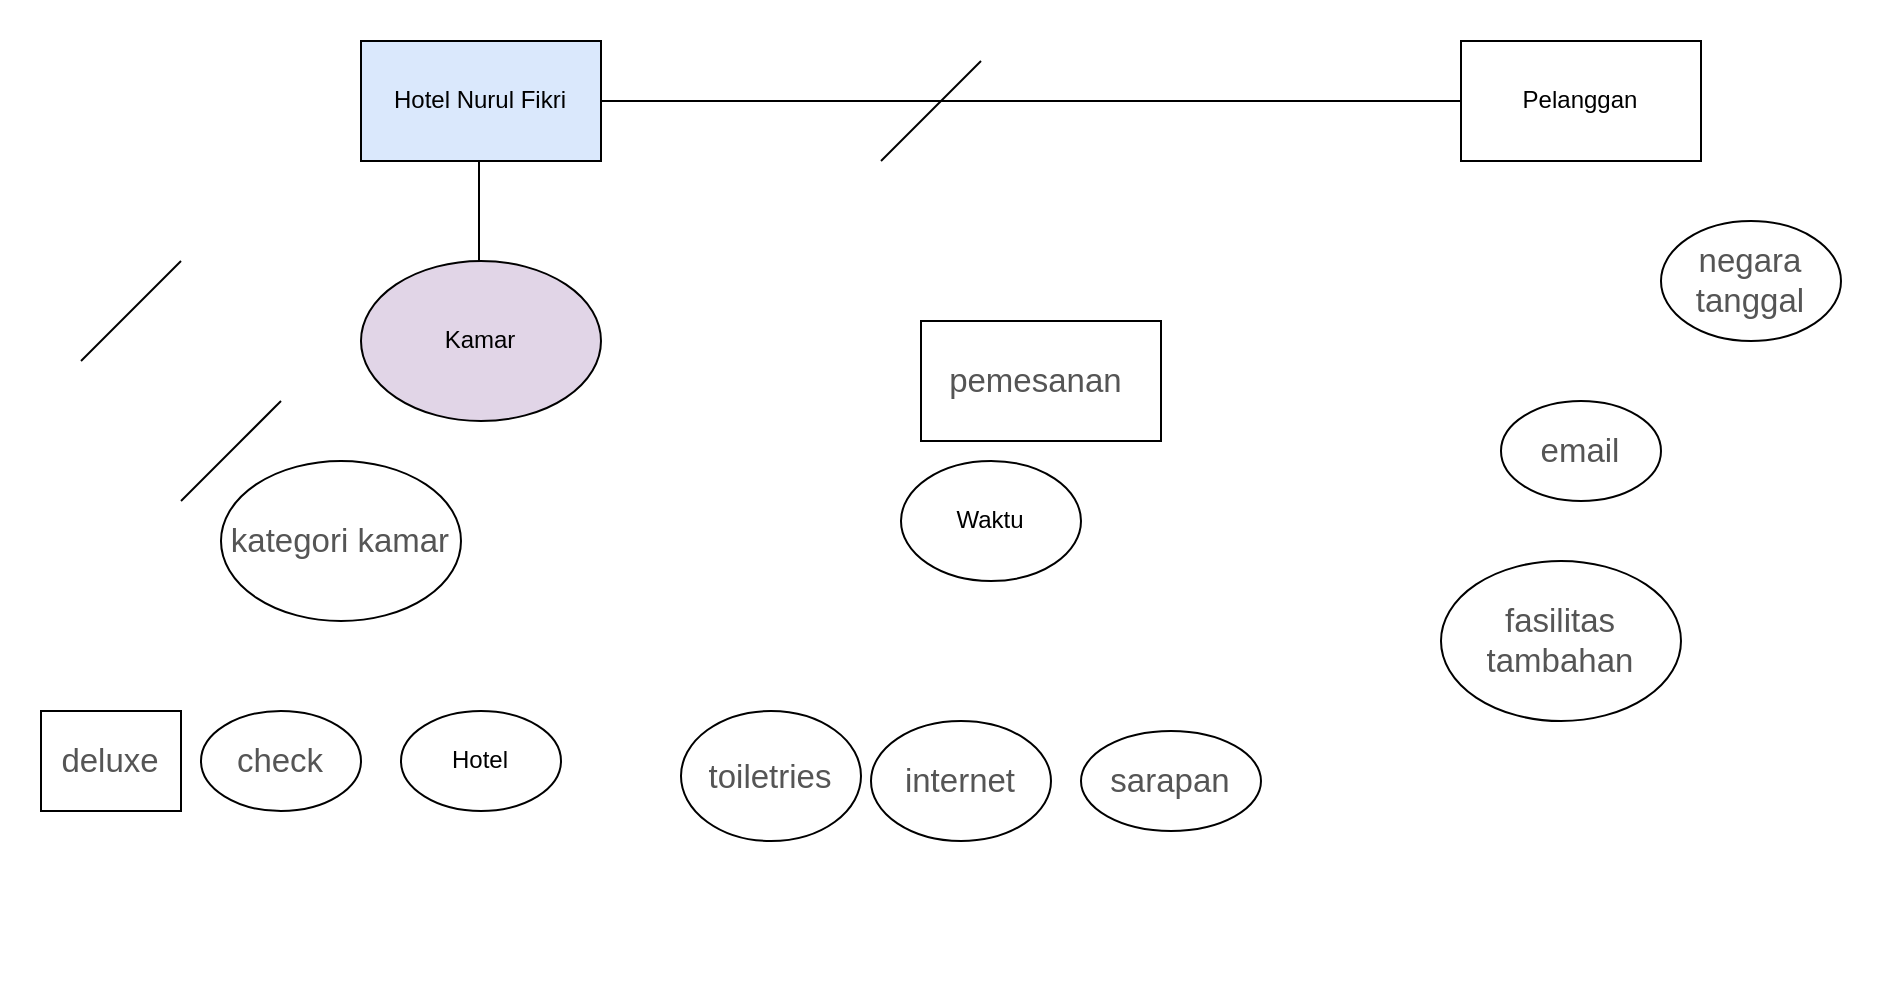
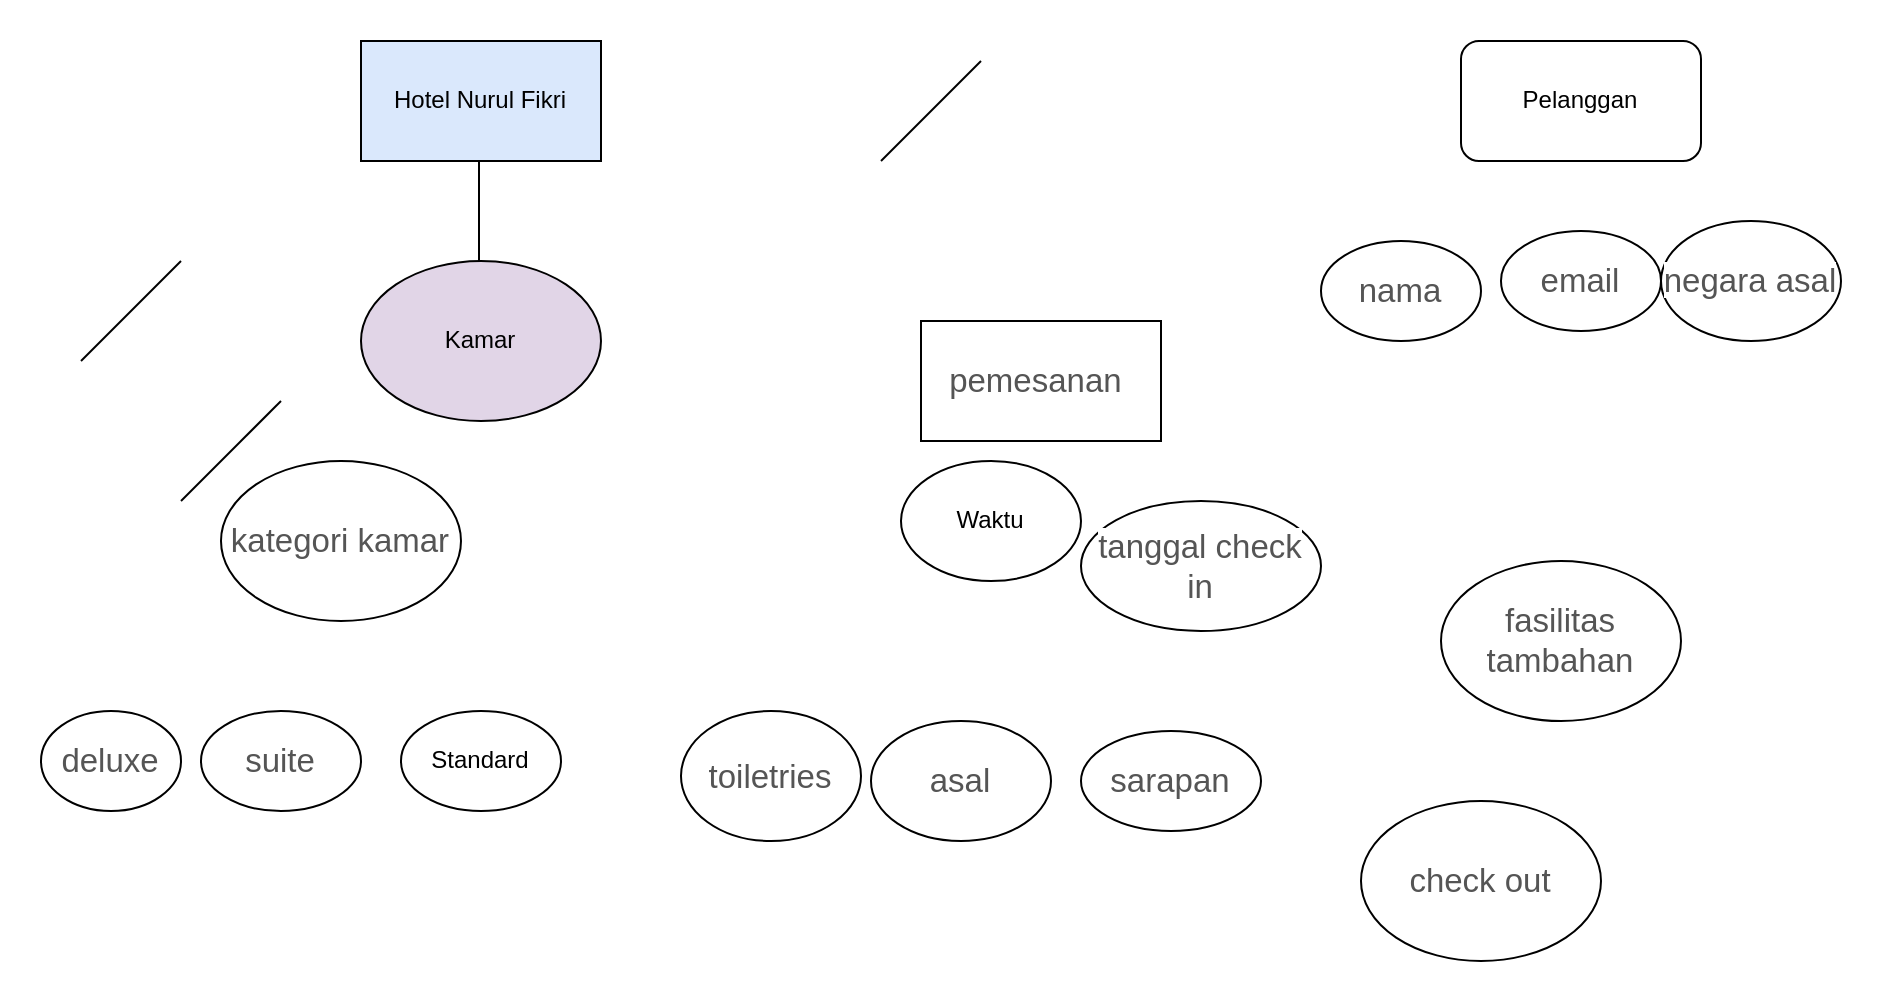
(1203, 101) -> none
(1581, 101) -> (1581, 101)
(1751, 281) -> (1751, 281)
none -> (1401, 291)
(1581, 451) -> (1581, 281)
none -> (1201, 566)
(111, 761) -> (111, 761)
(281, 761) -> (281, 761)
(481, 761) -> (481, 761)
(961, 781) -> (961, 781)
none -> (1481, 881)
